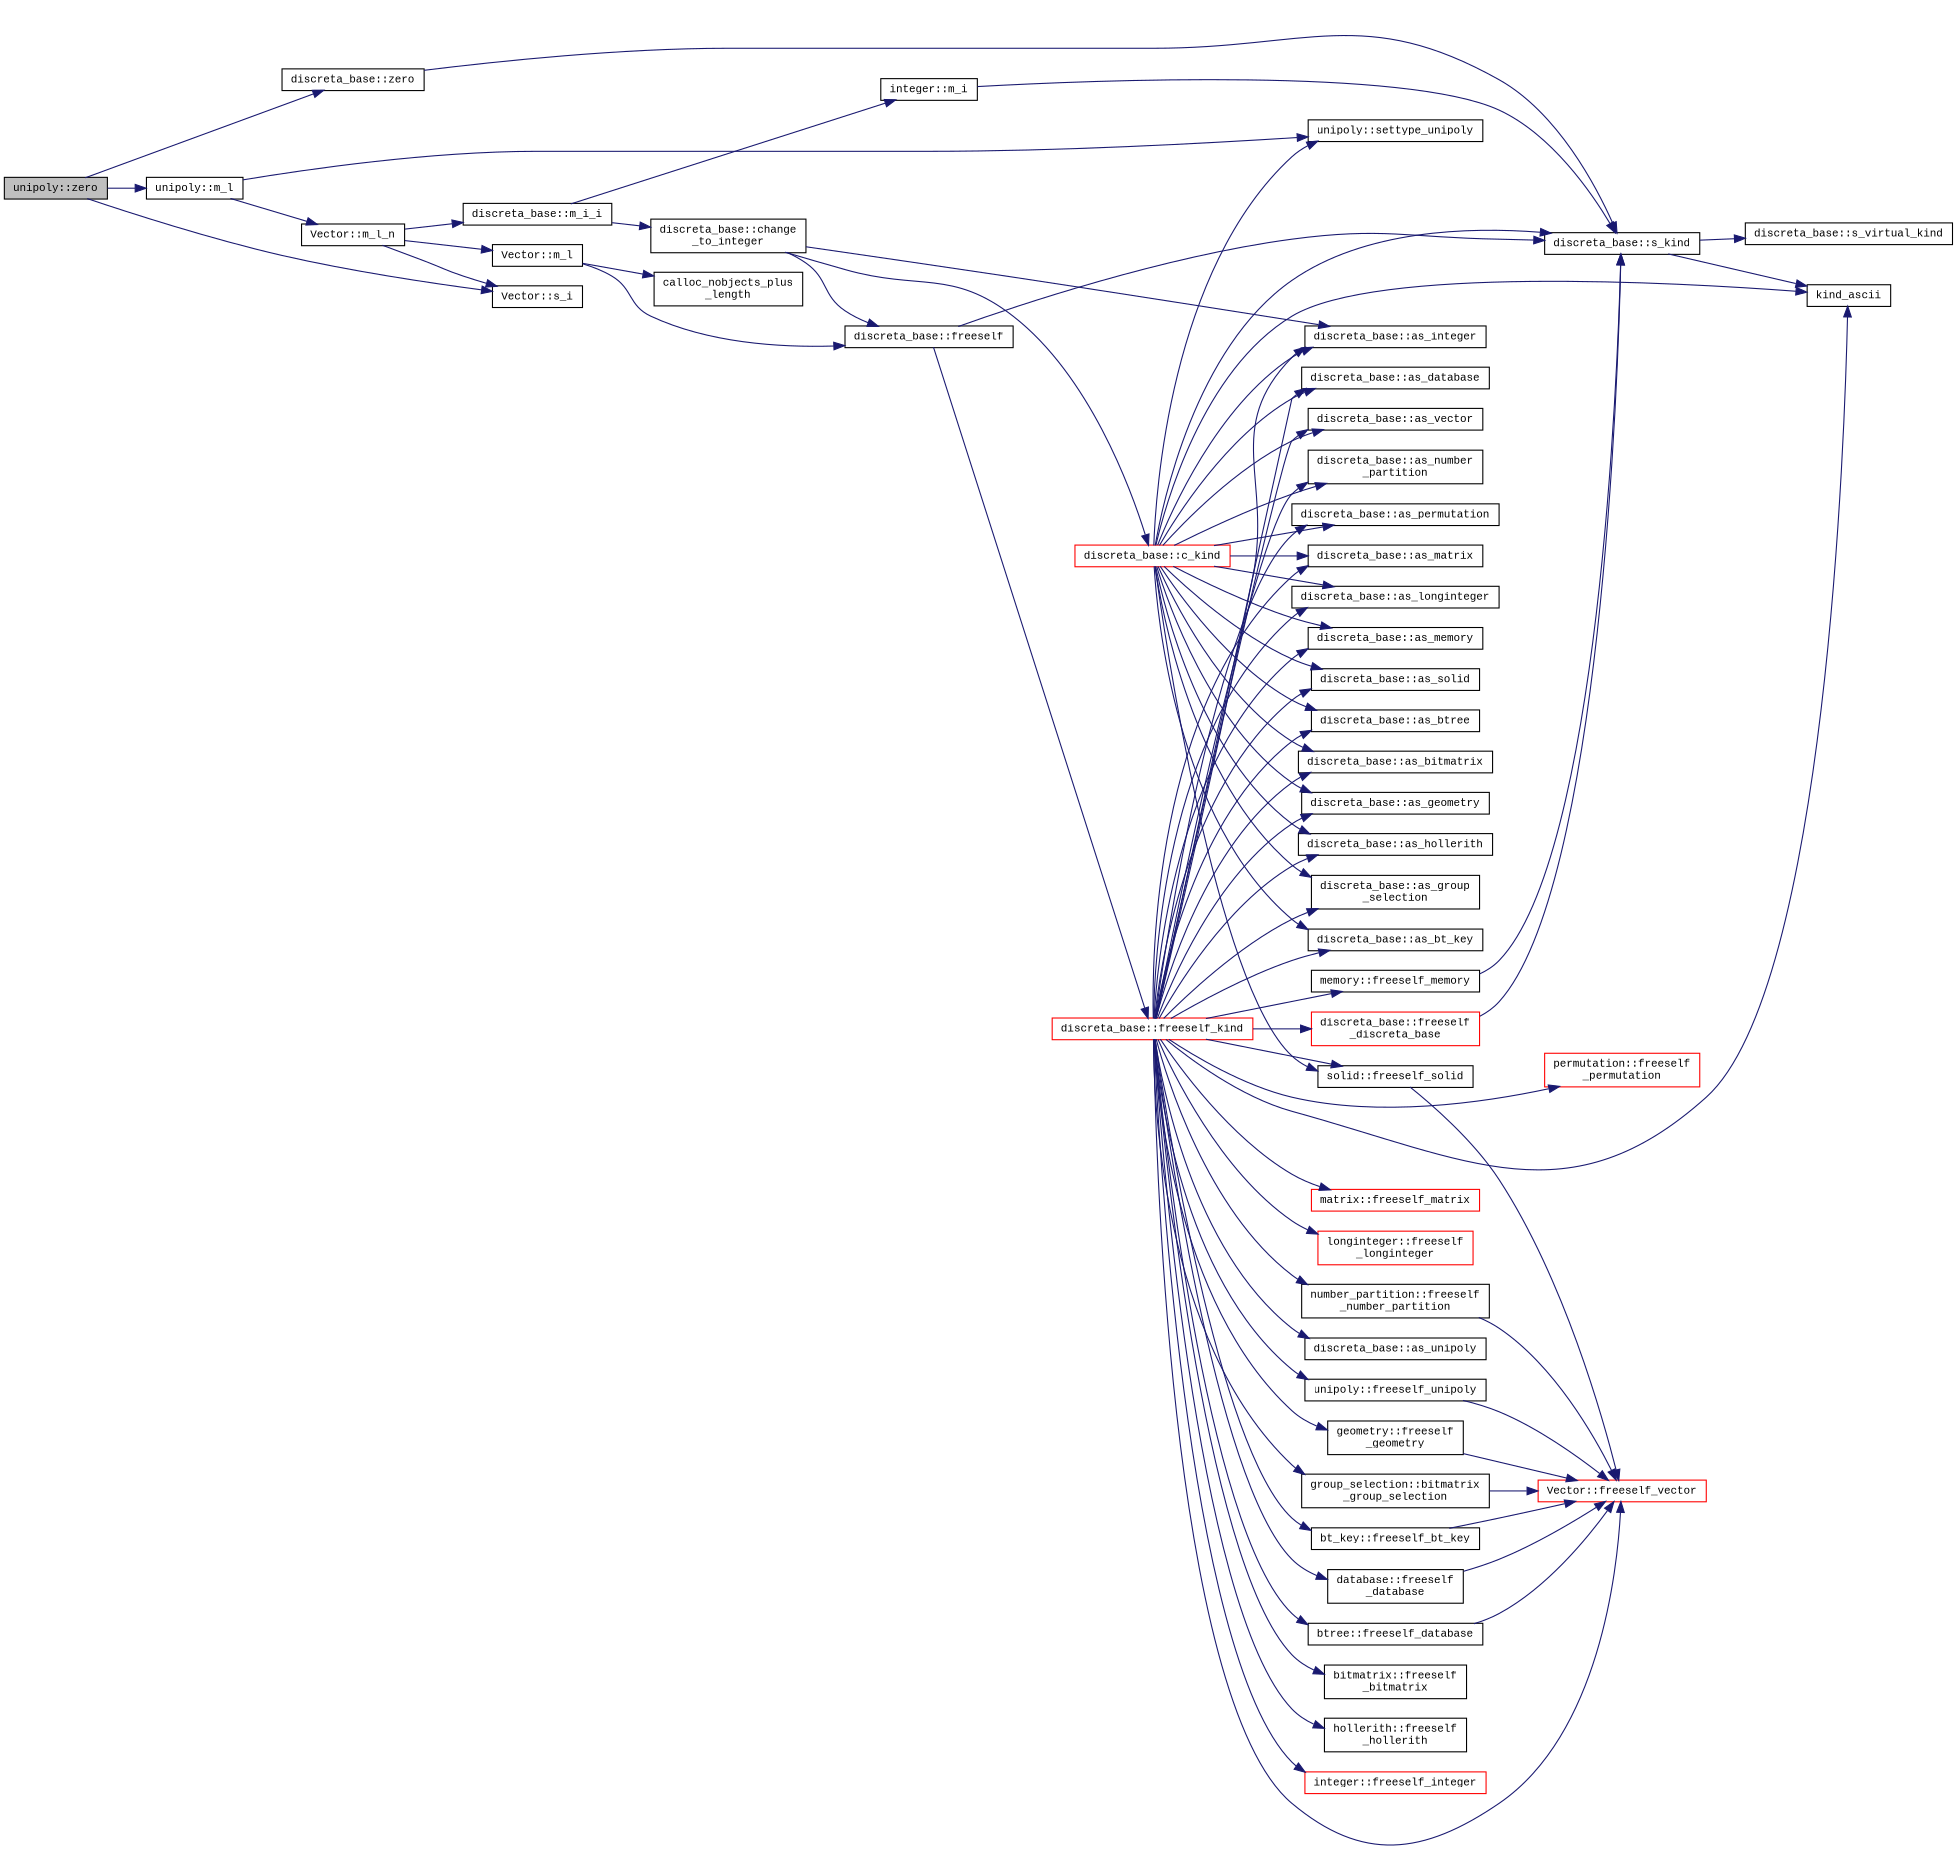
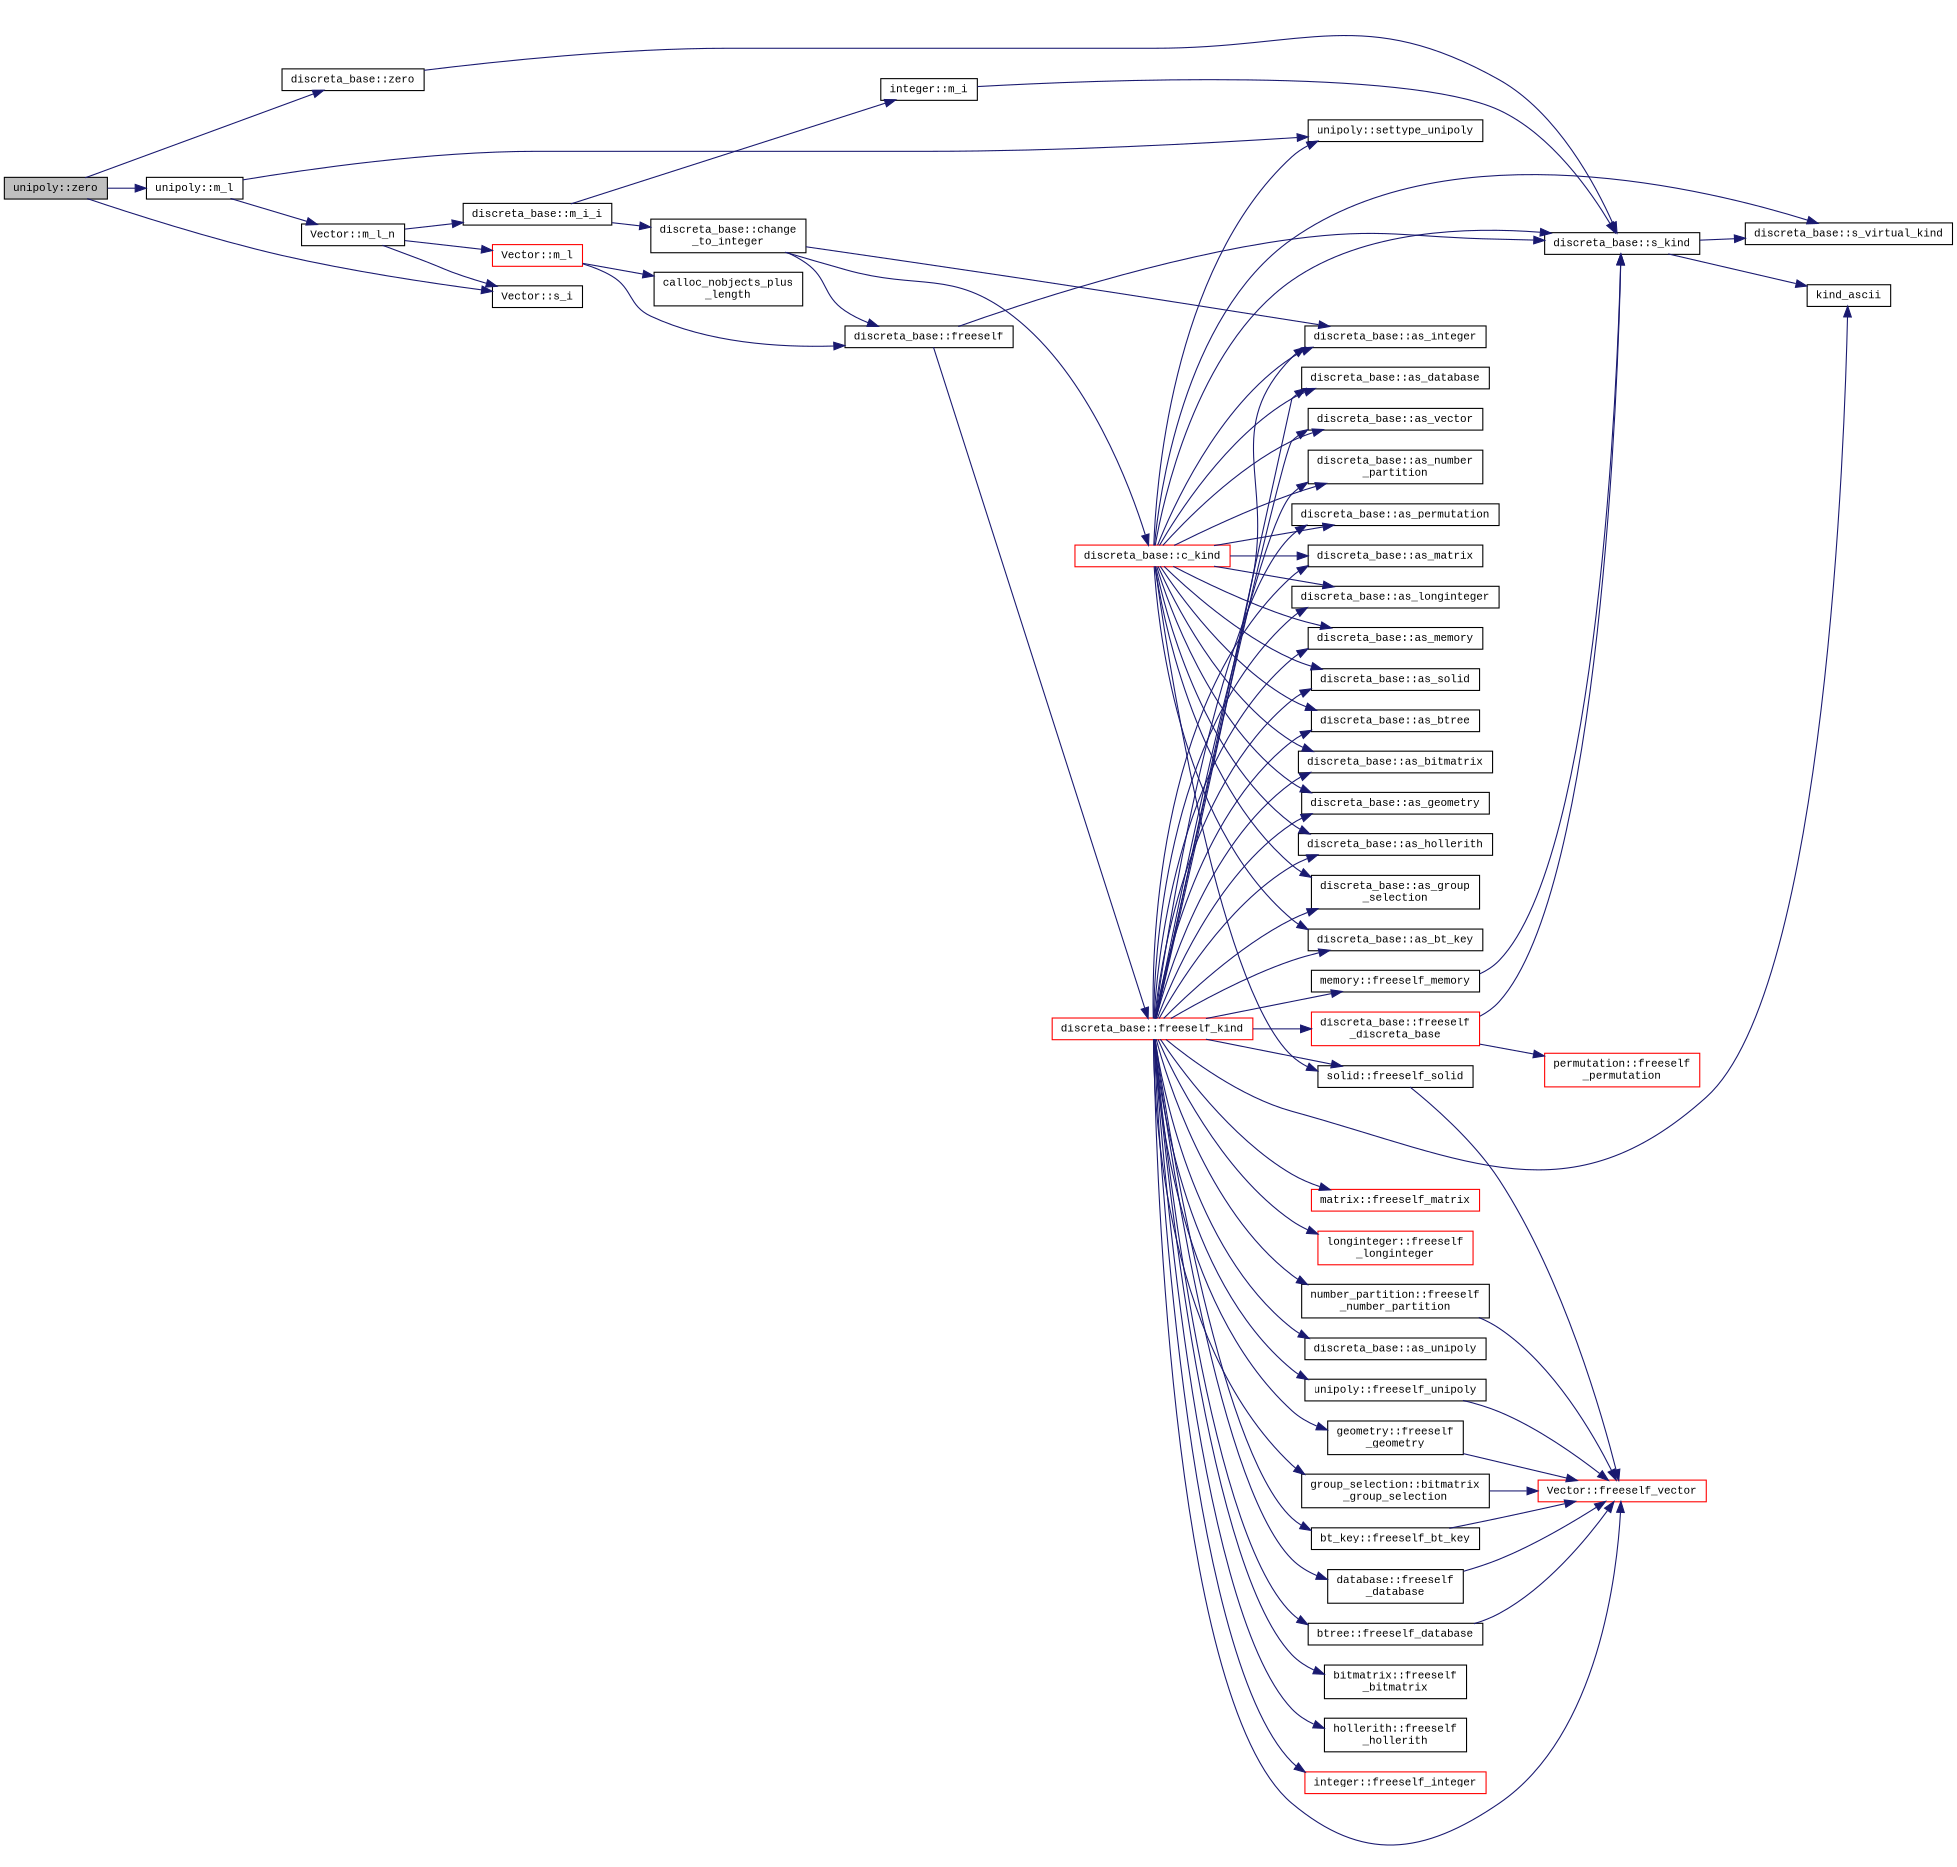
(537, 255) -> (537, 255)
(1406, 288) -> (1376, 199)
(1352, 1106) -> (1507, 1049)
